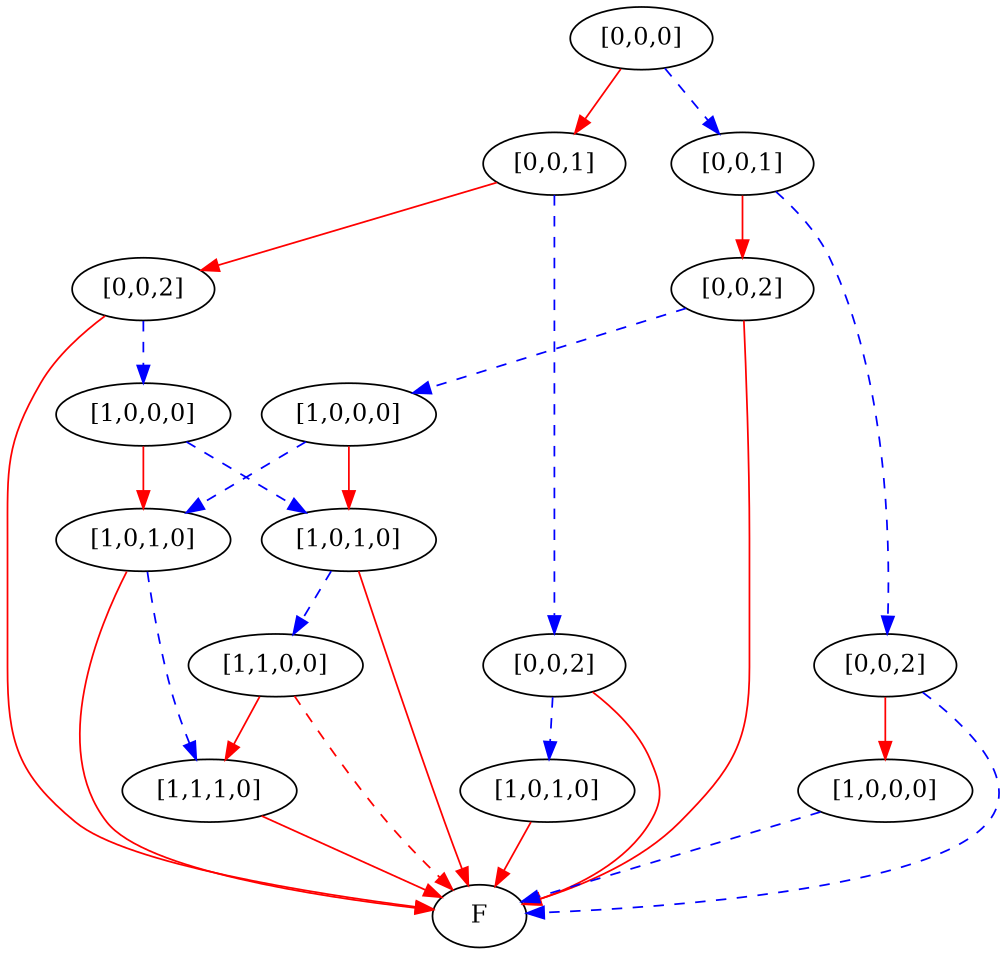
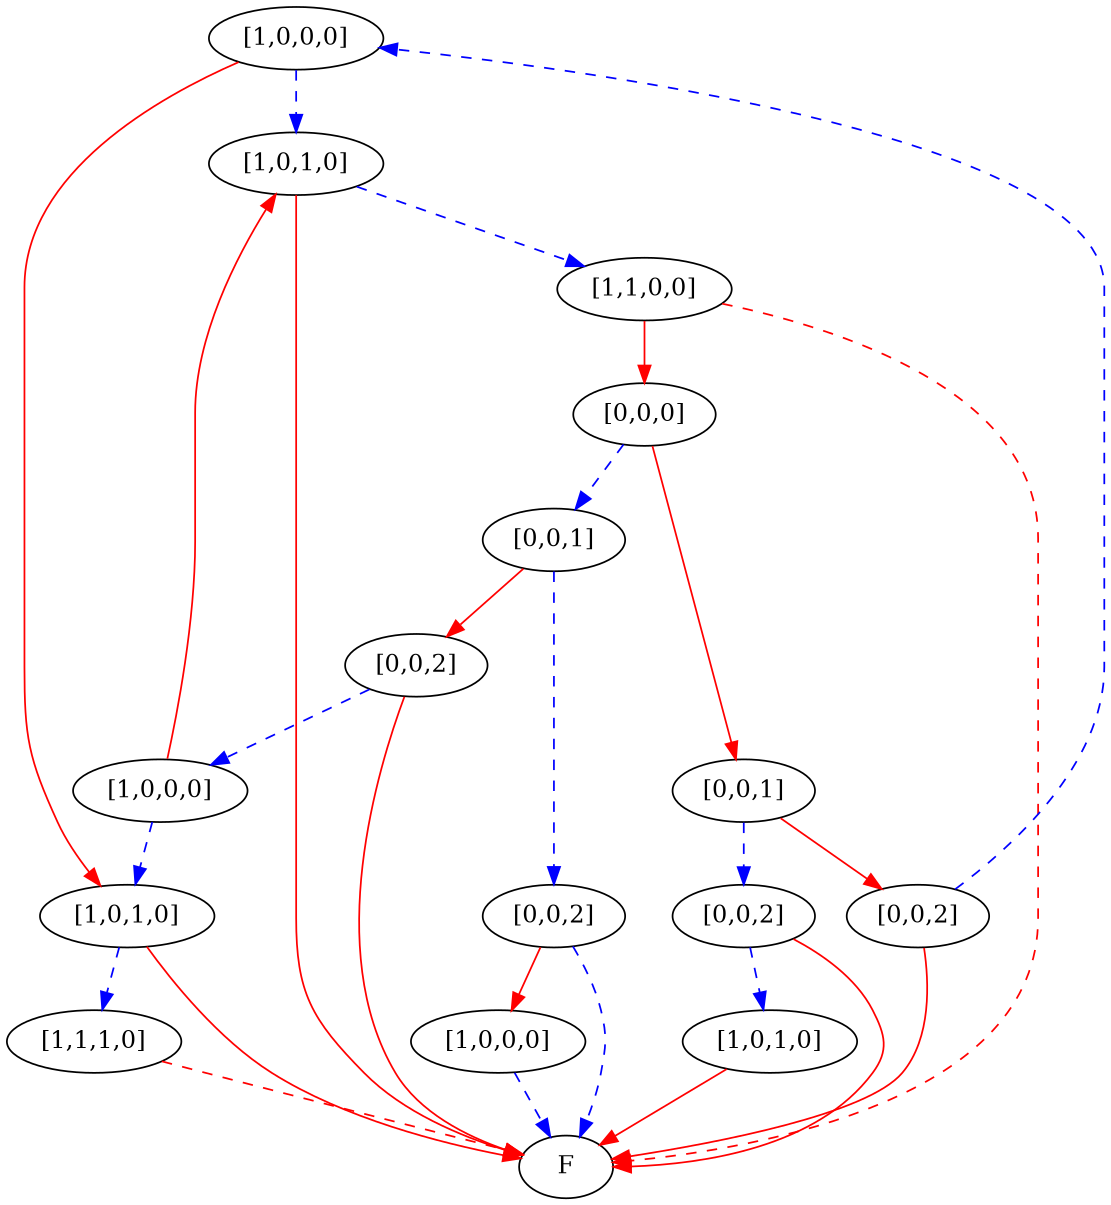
(247, 720) -> (645, 343)
(344, 853) -> (282, 1093)
